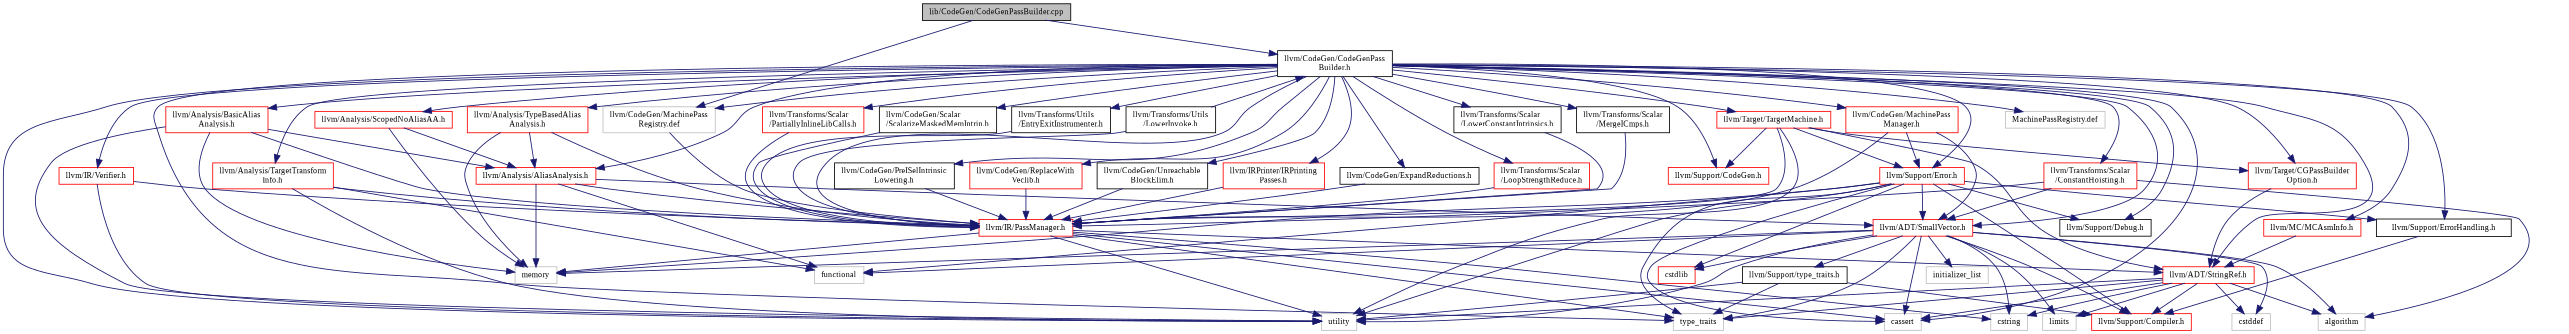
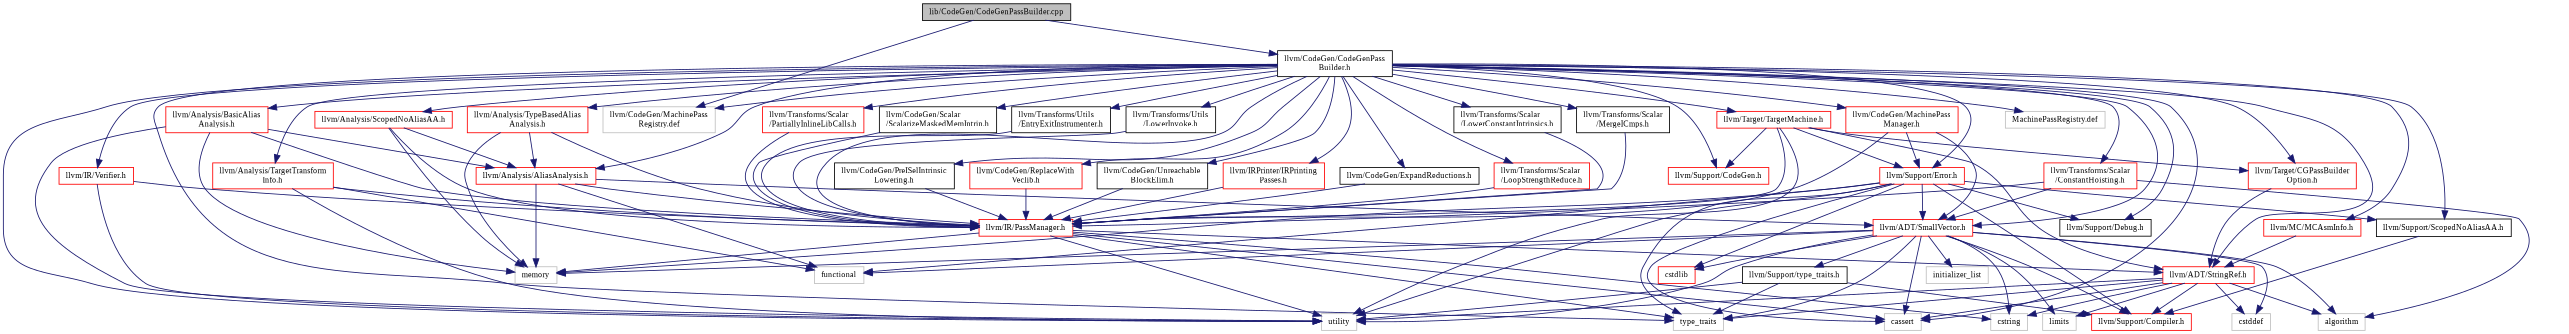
(1254, 93) -> (1252, 90)
(810, 205) -> (668, 219)
(2444, 228) -> (2444, 228)
